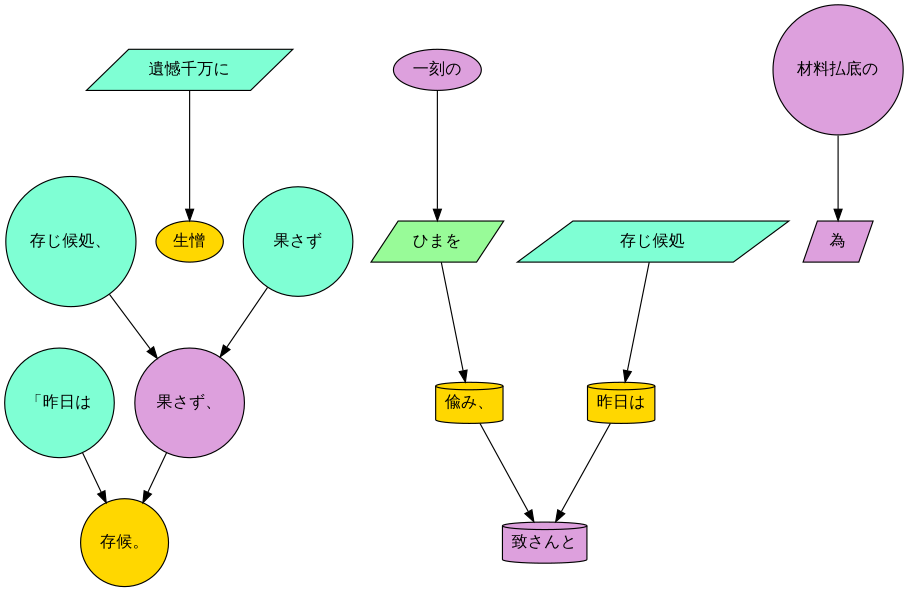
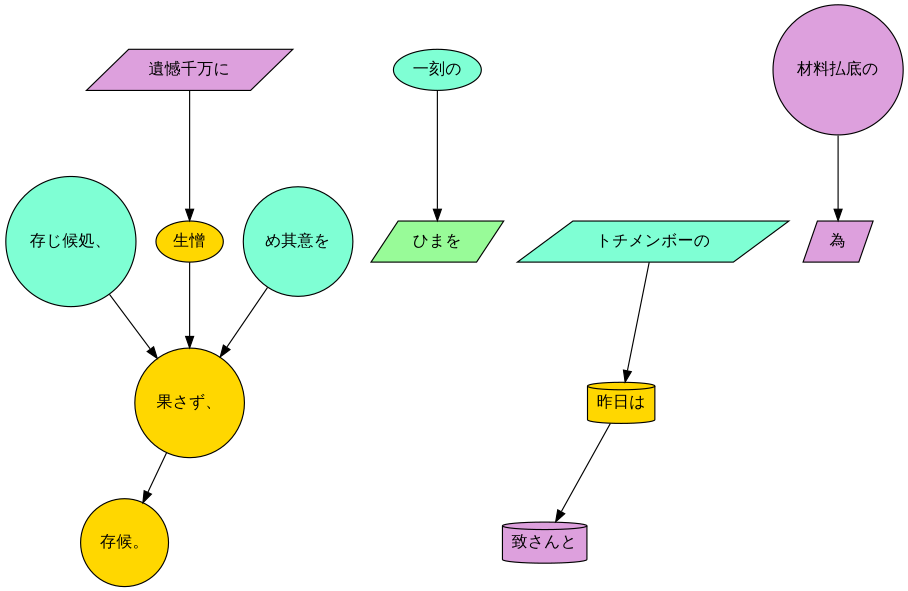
(190, 70) -> (190, 70)
(437, 70) -> (437, 70)
(298, 242) -> (298, 242)
(653, 242) -> (653, 242)
none -> (190, 299)
(59, 403) -> none
(190, 403) -> (190, 403)
(469, 403) -> none
